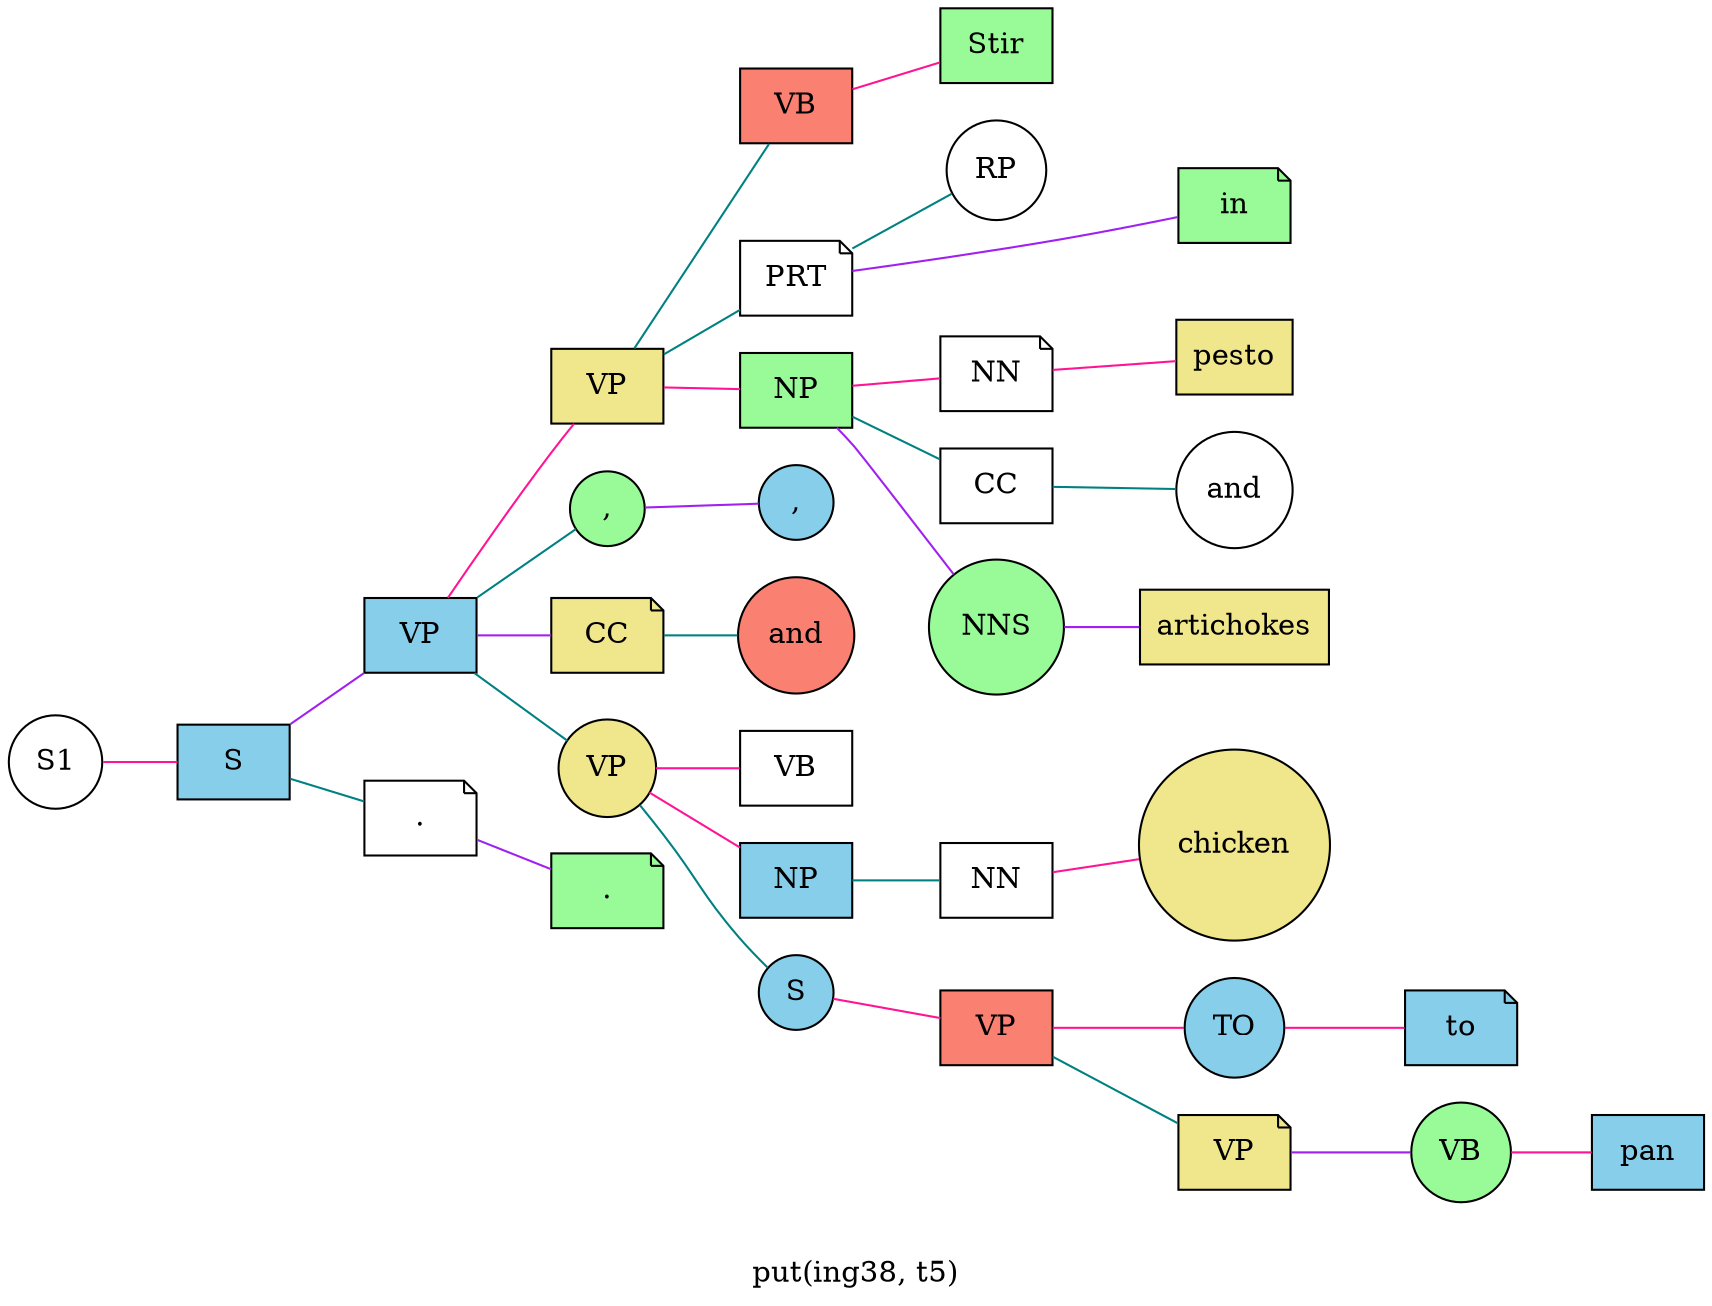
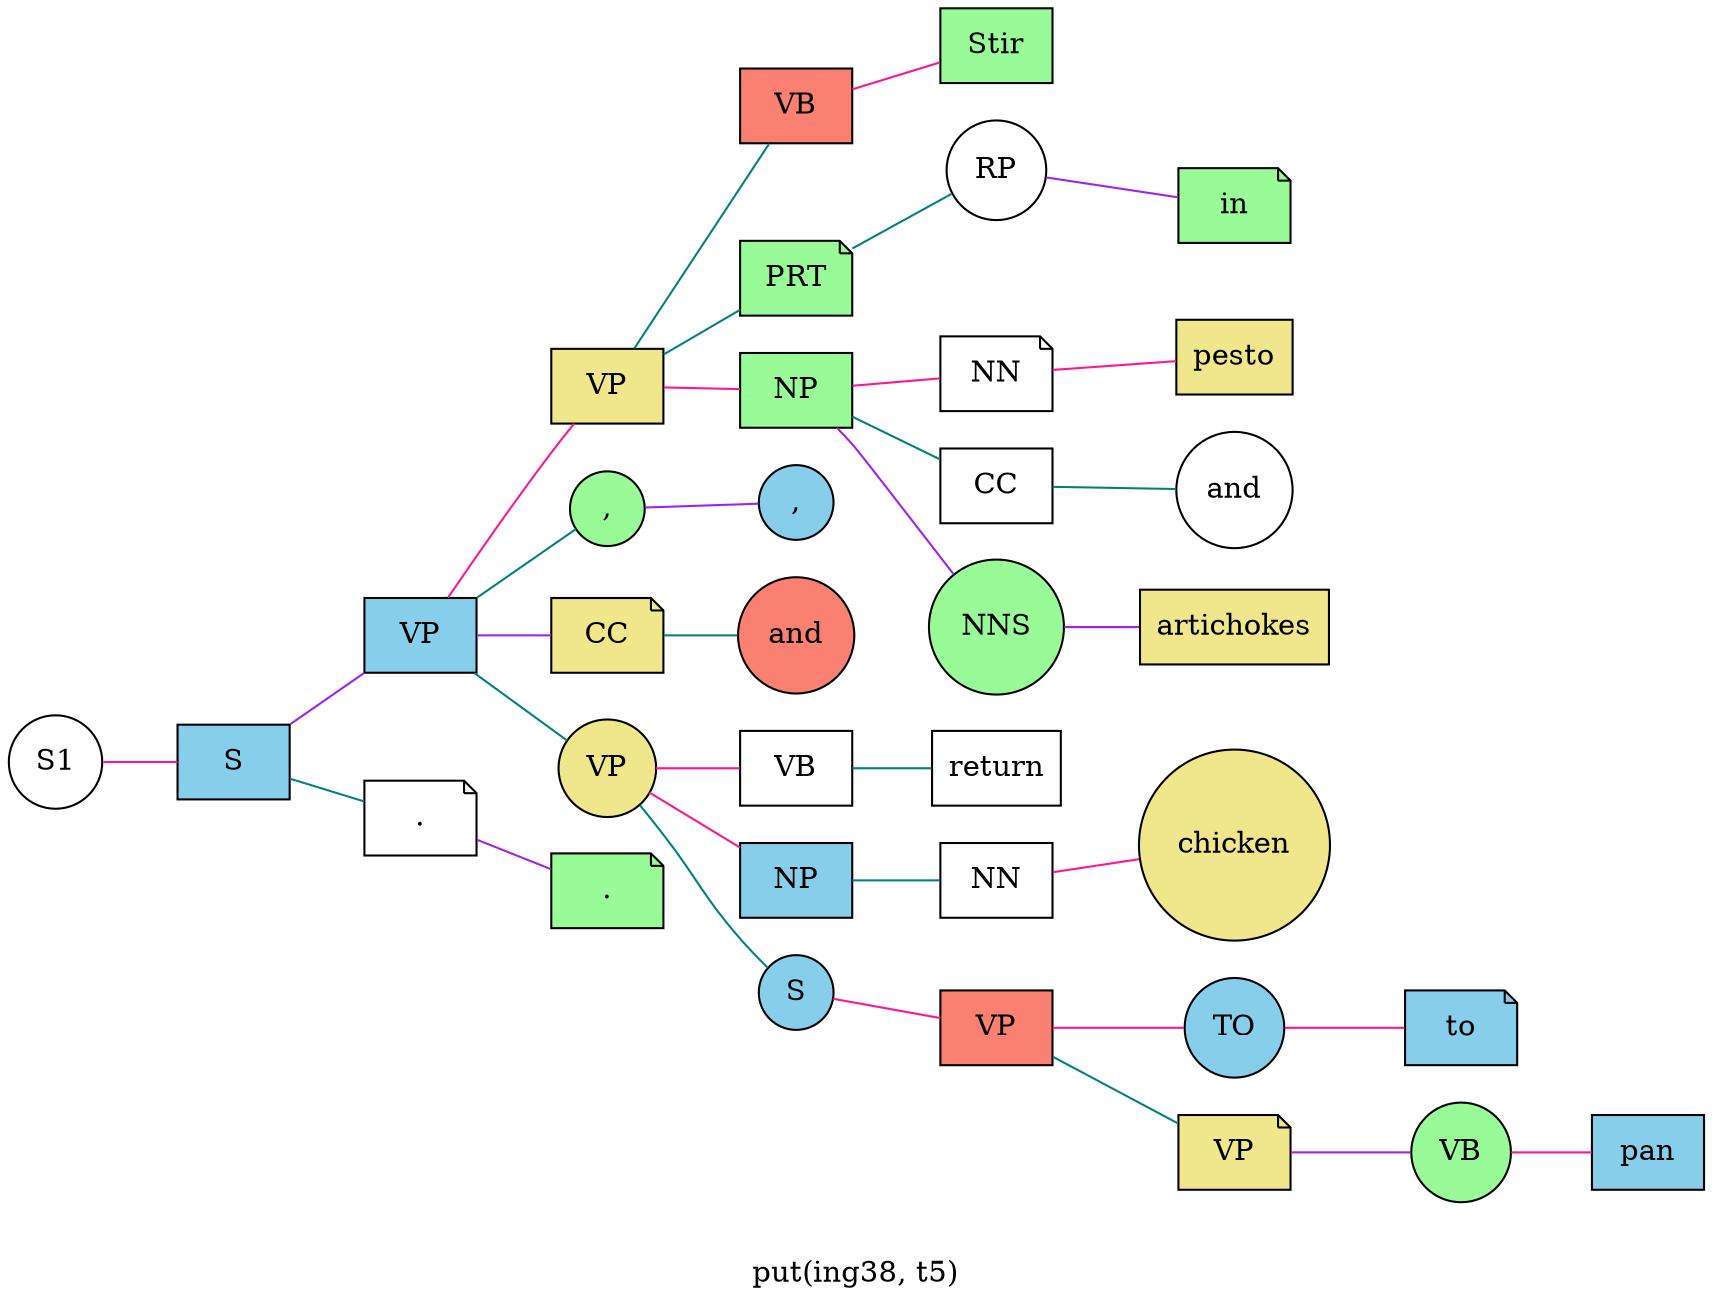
(1016, 247) -> (1112, 187)
(796, 278) -> (796, 278)
none -> (996, 768)
